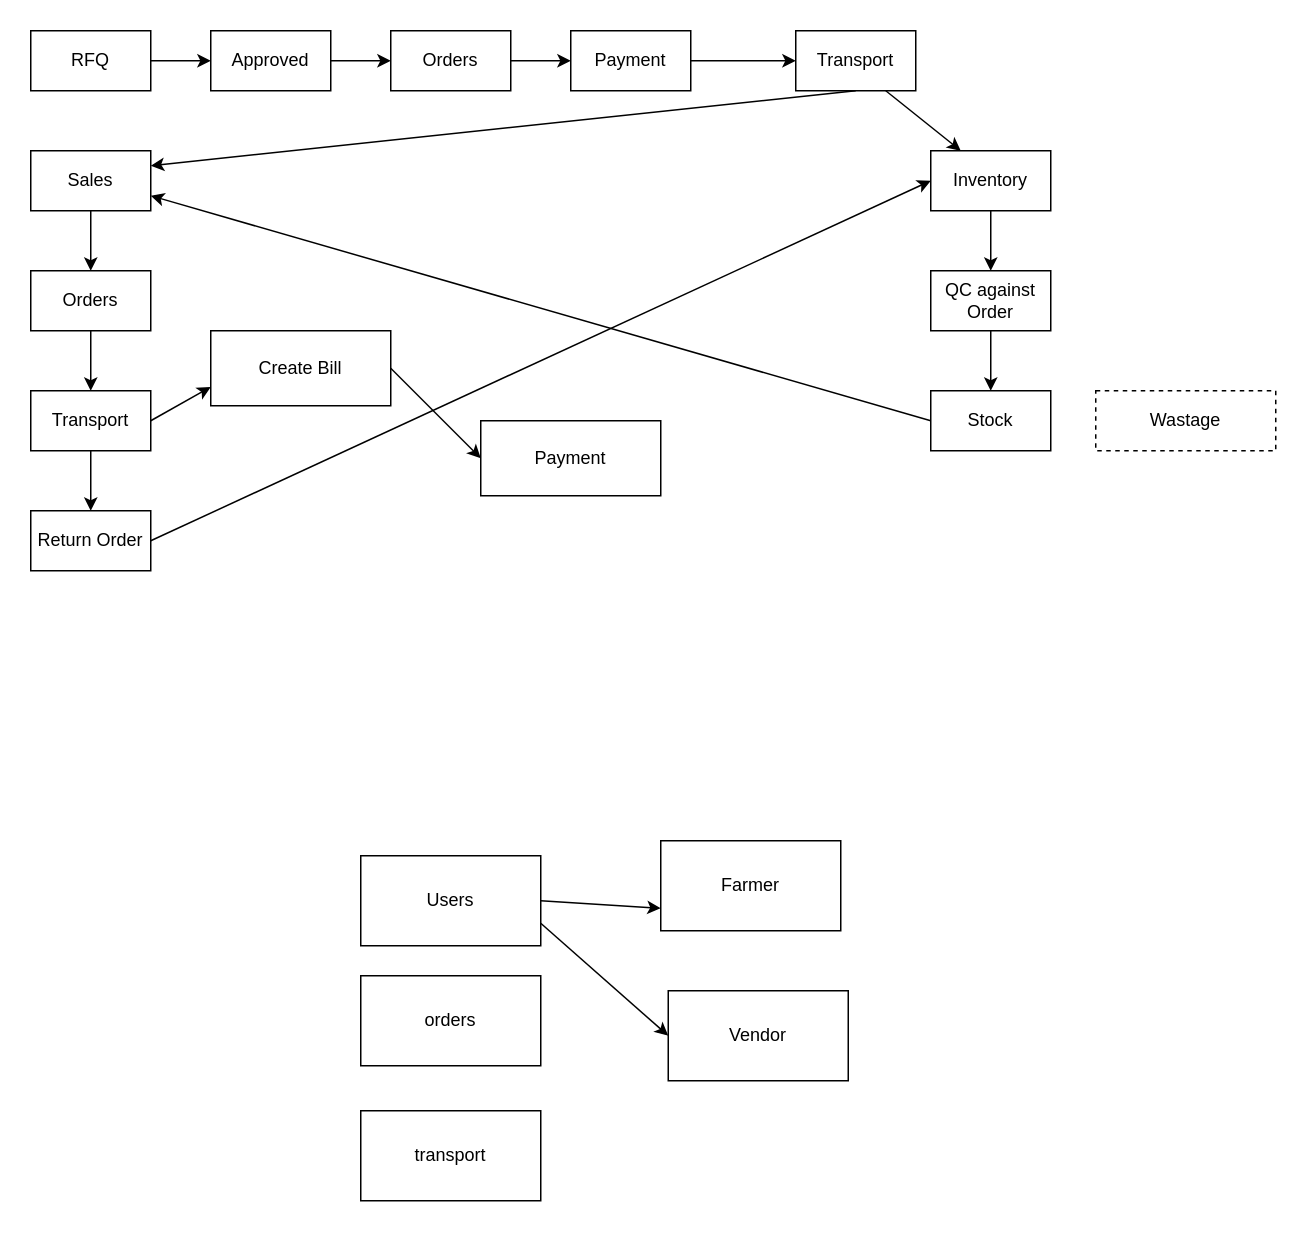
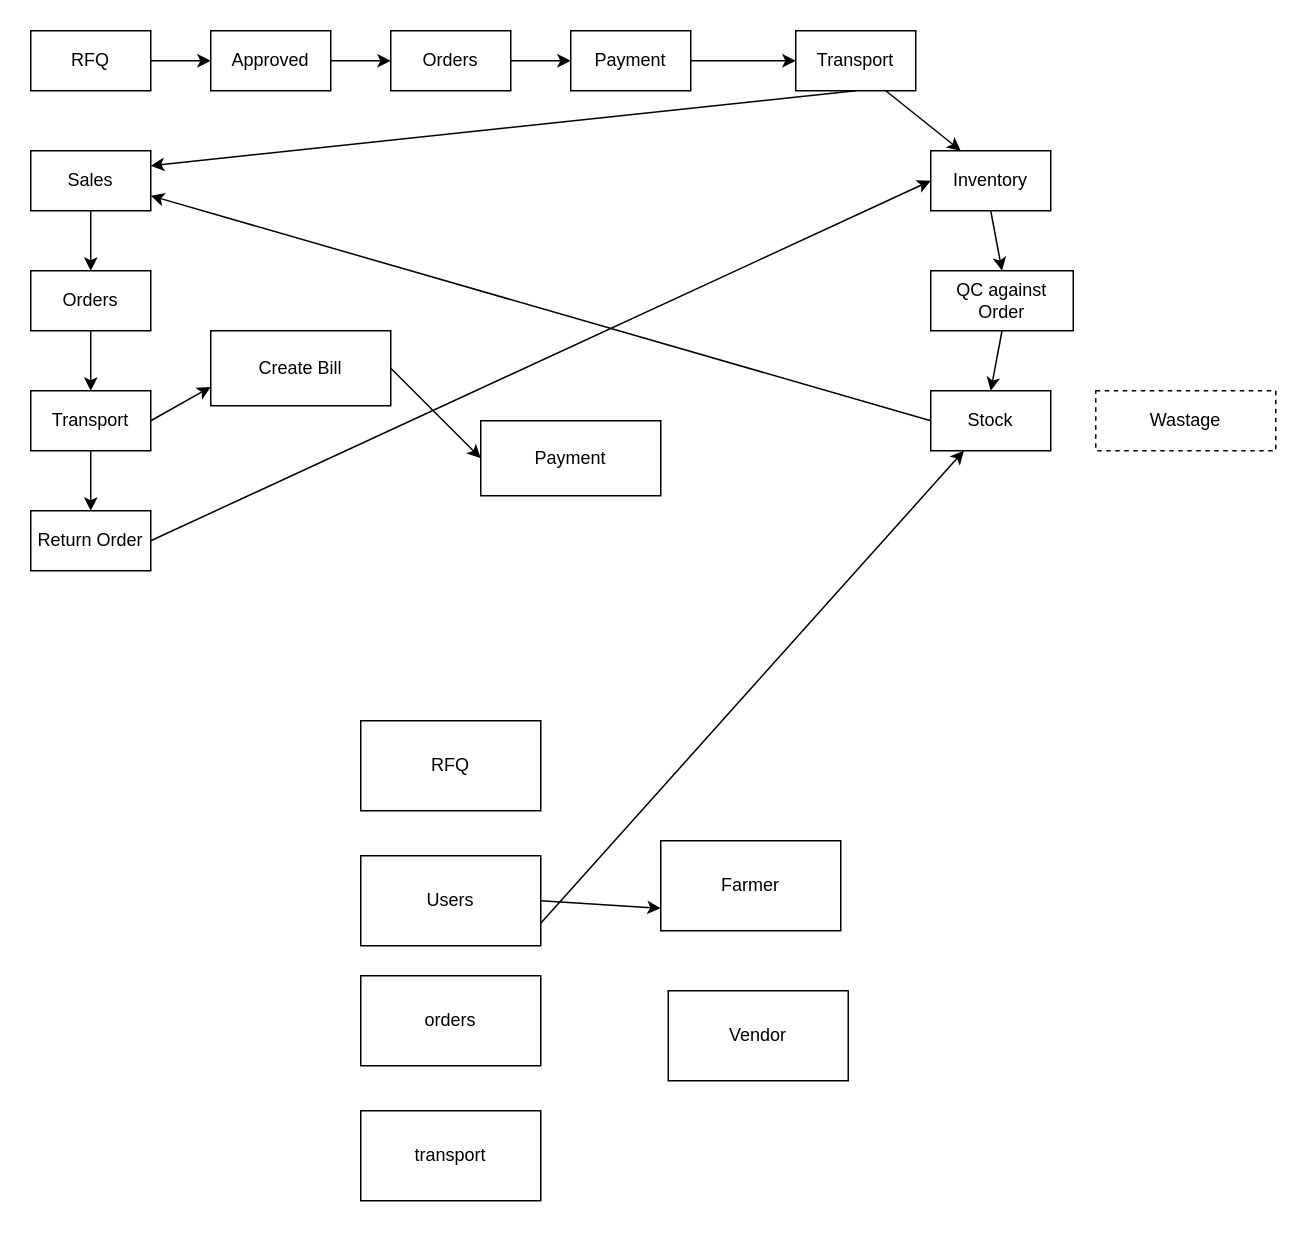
(991, 301) -> (1002, 301)
none -> (451, 766)
(601, 976) -> (749, 691)
